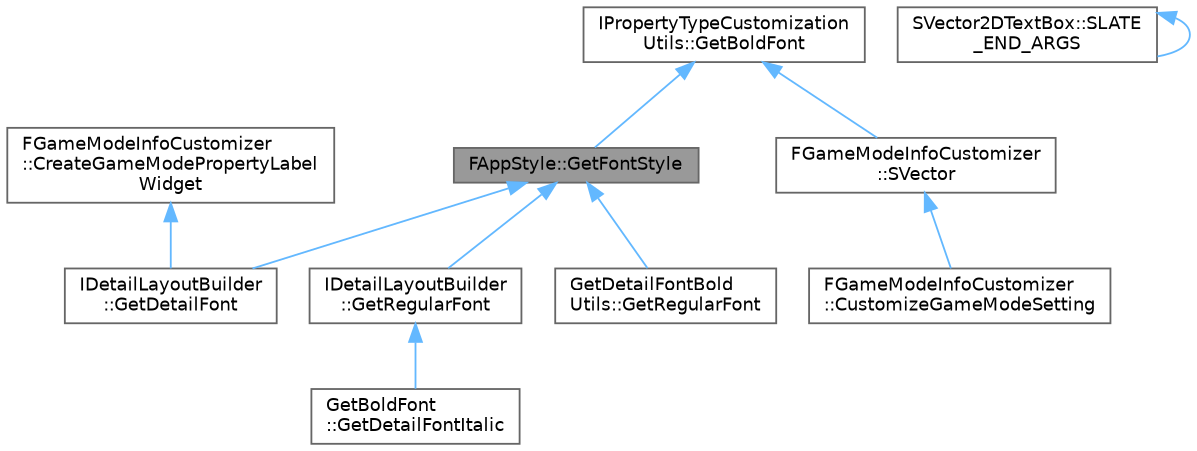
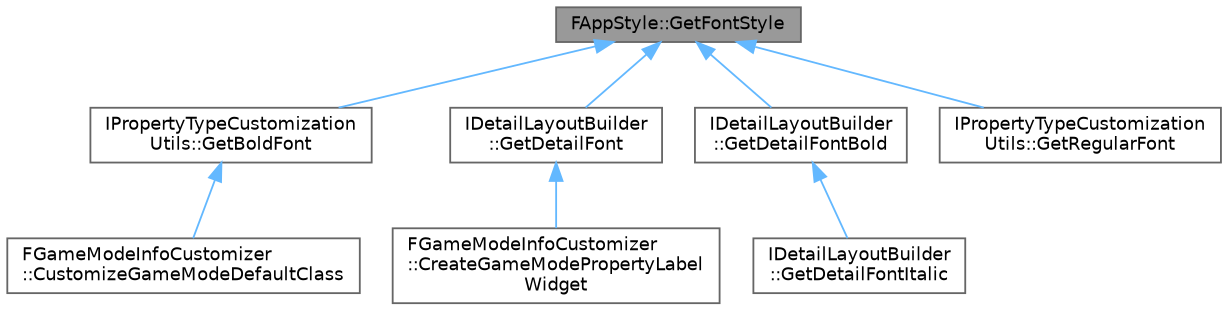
(1027, 35) -> none
(638, 111) -> (467, 77)
(916, 165) -> (184, 266)
(171, 245) -> (556, 205)
(416, 296) -> (801, 135)
(666, 296) -> (1080, 135)
(960, 296) -> none
(416, 416) -> (859, 266)
